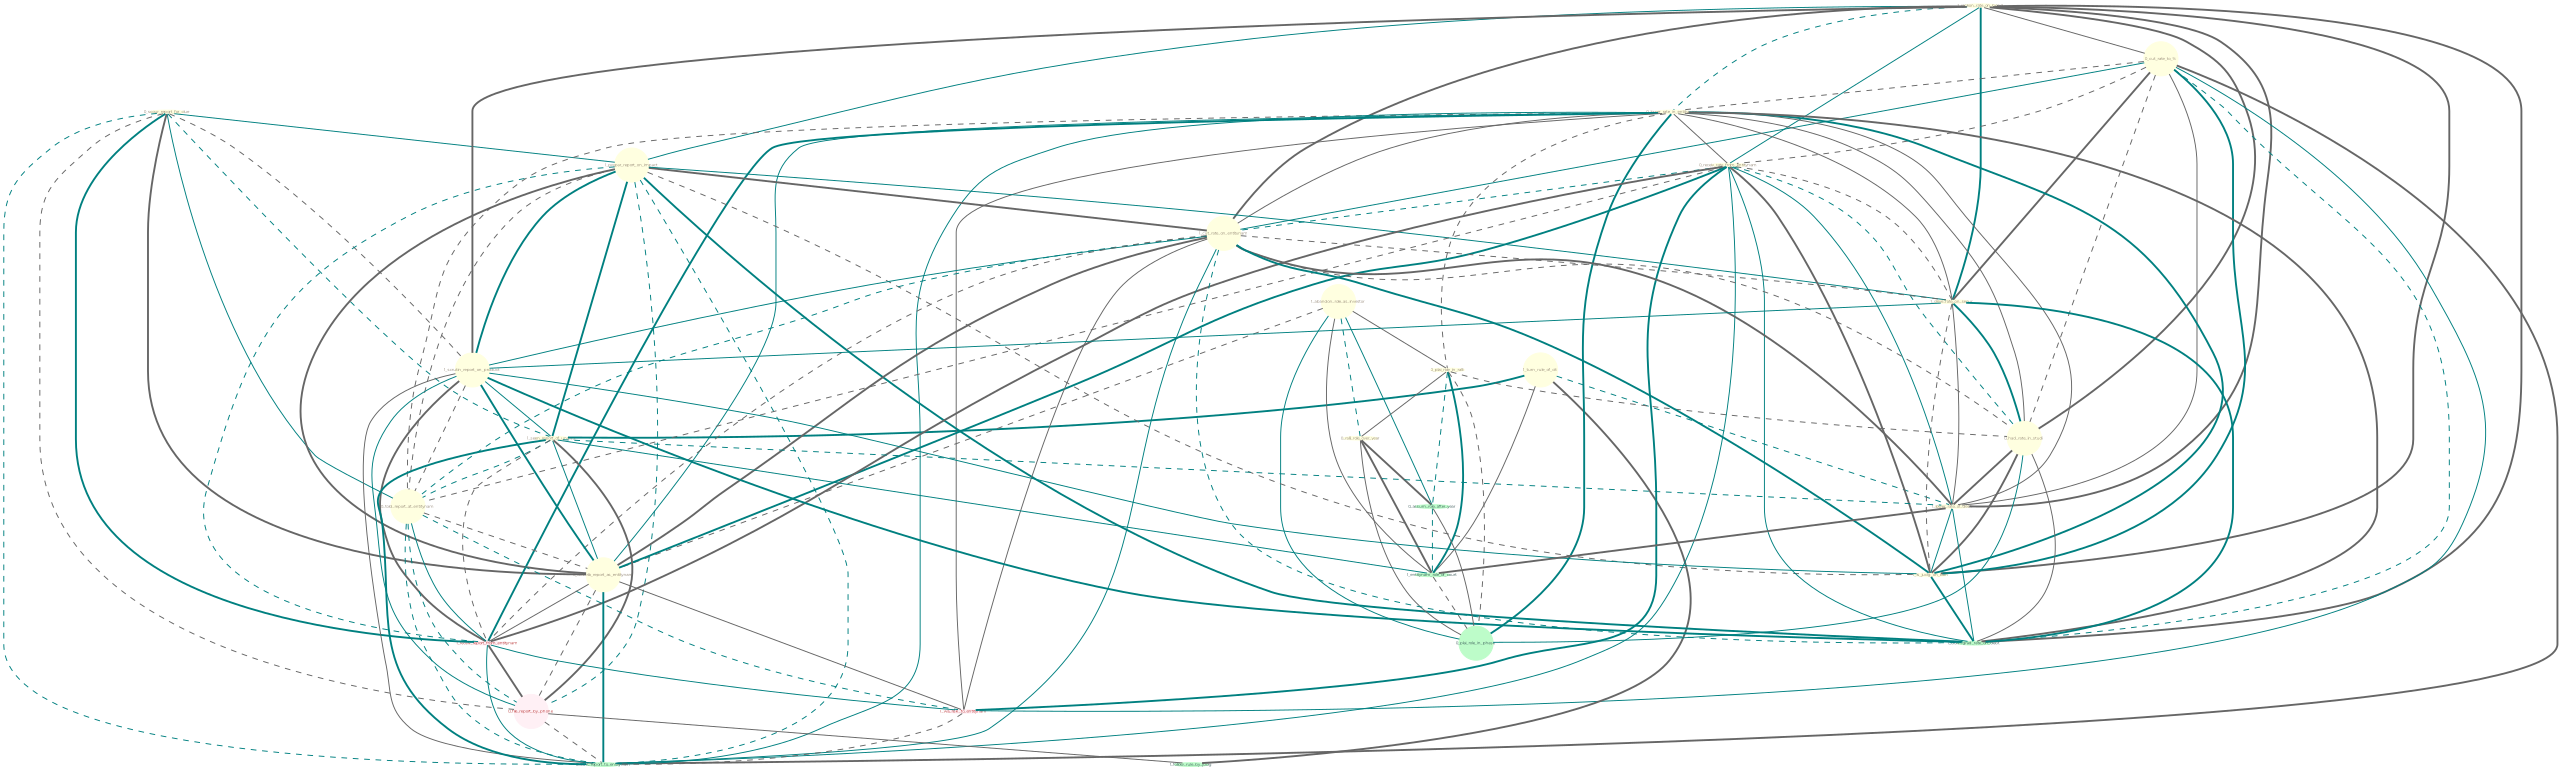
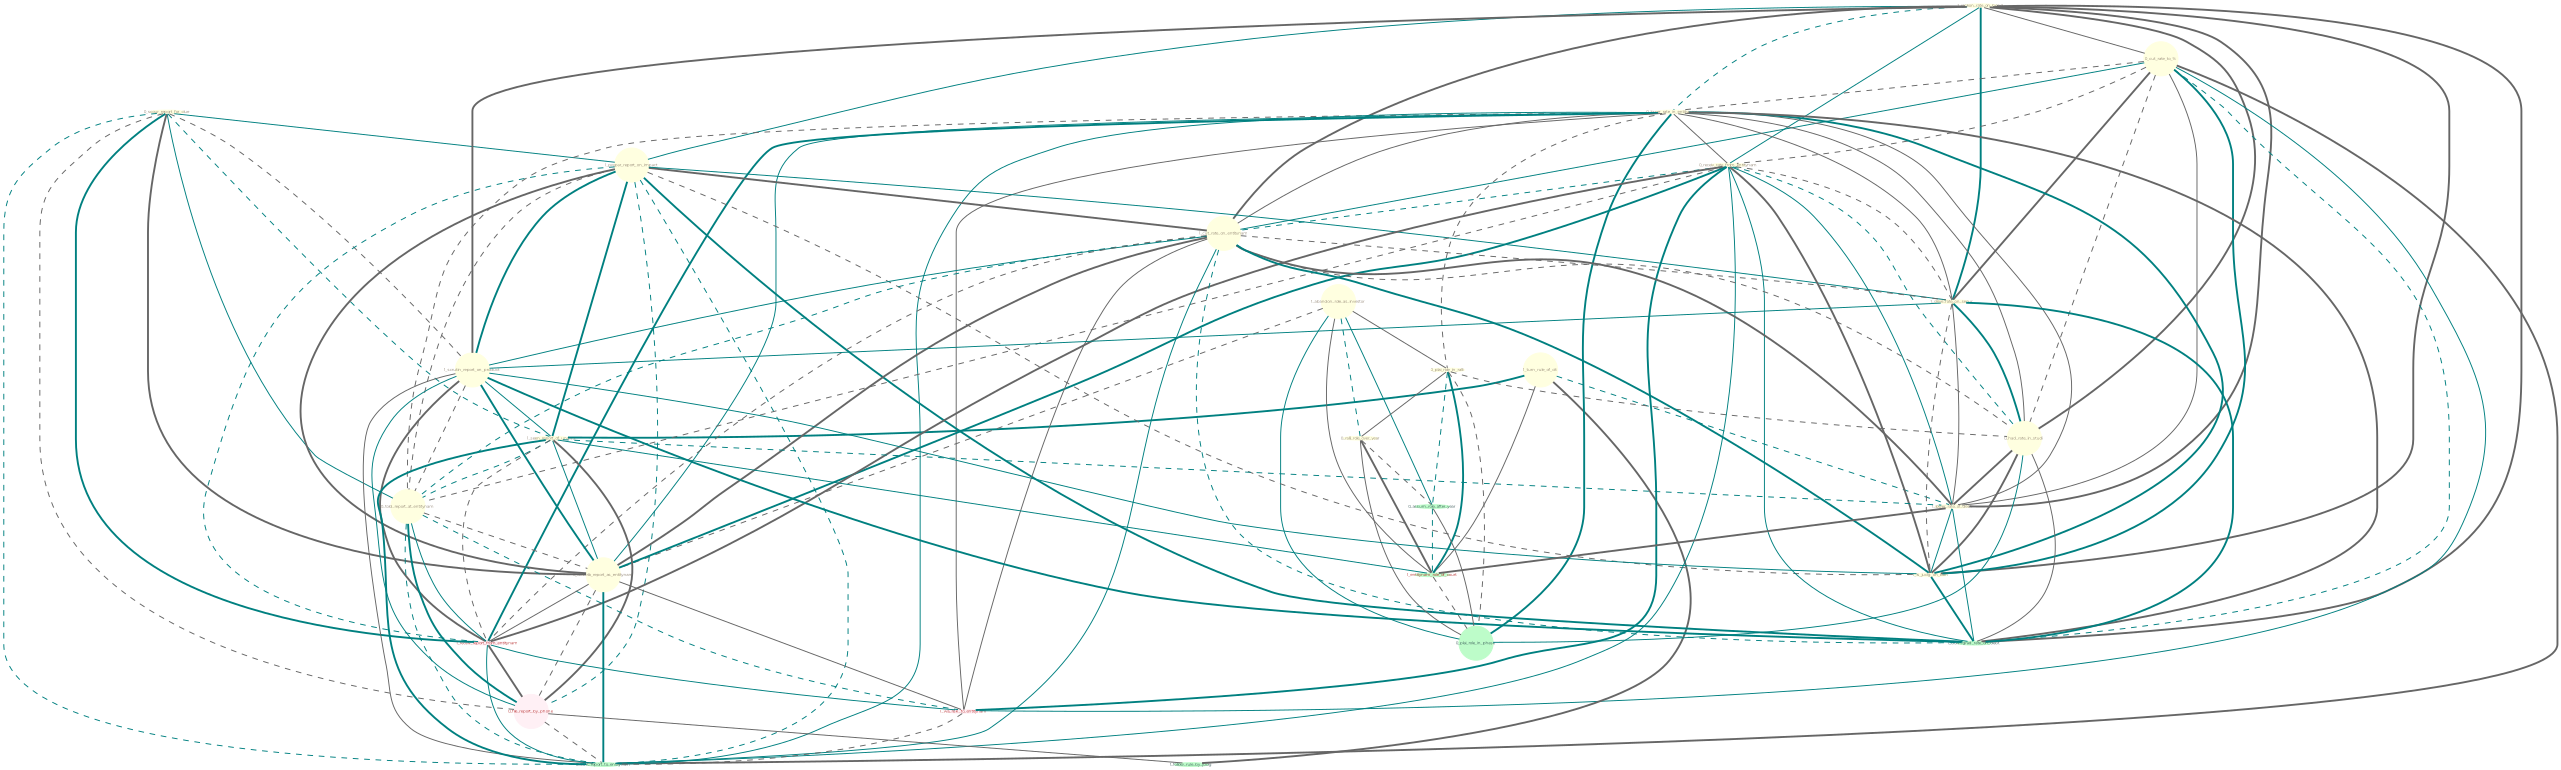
(1396, 473) -> (1396, 473)
(1432, 575) -> (1432, 575)
(436, 629) -> (436, 629)
